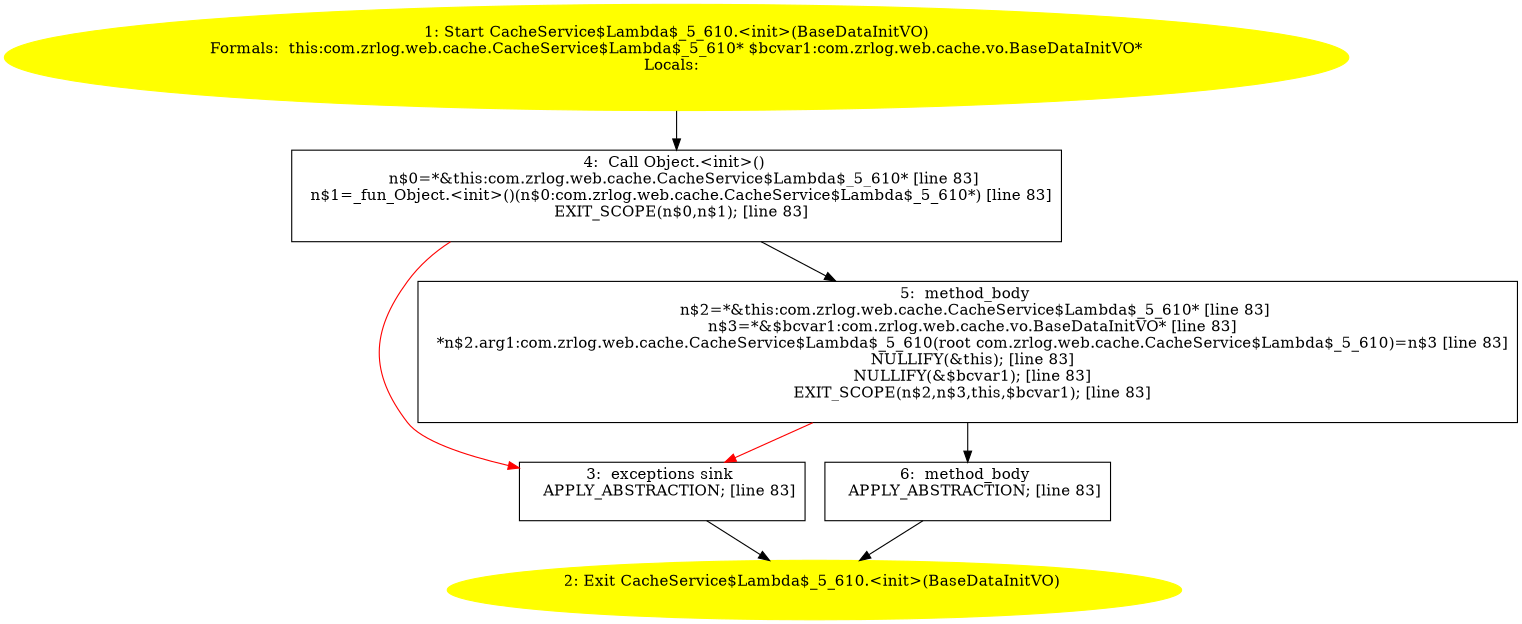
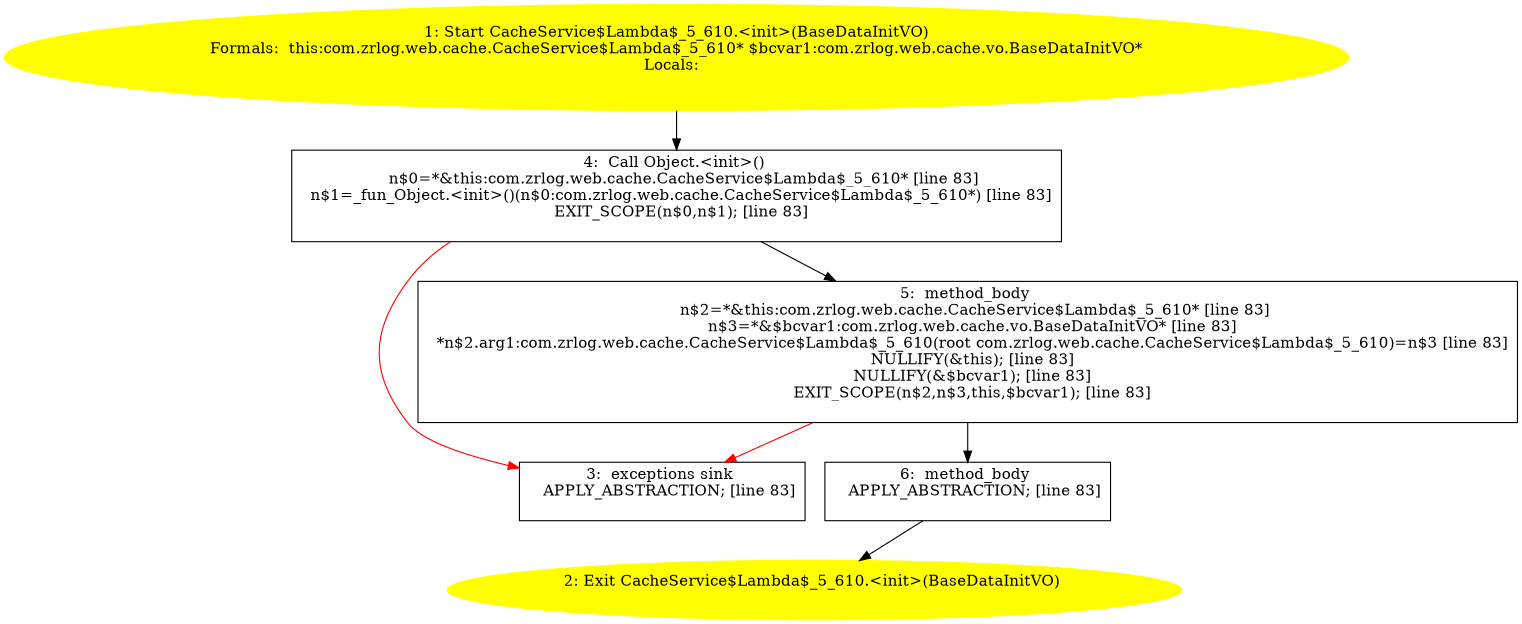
(733, 538) -> none
